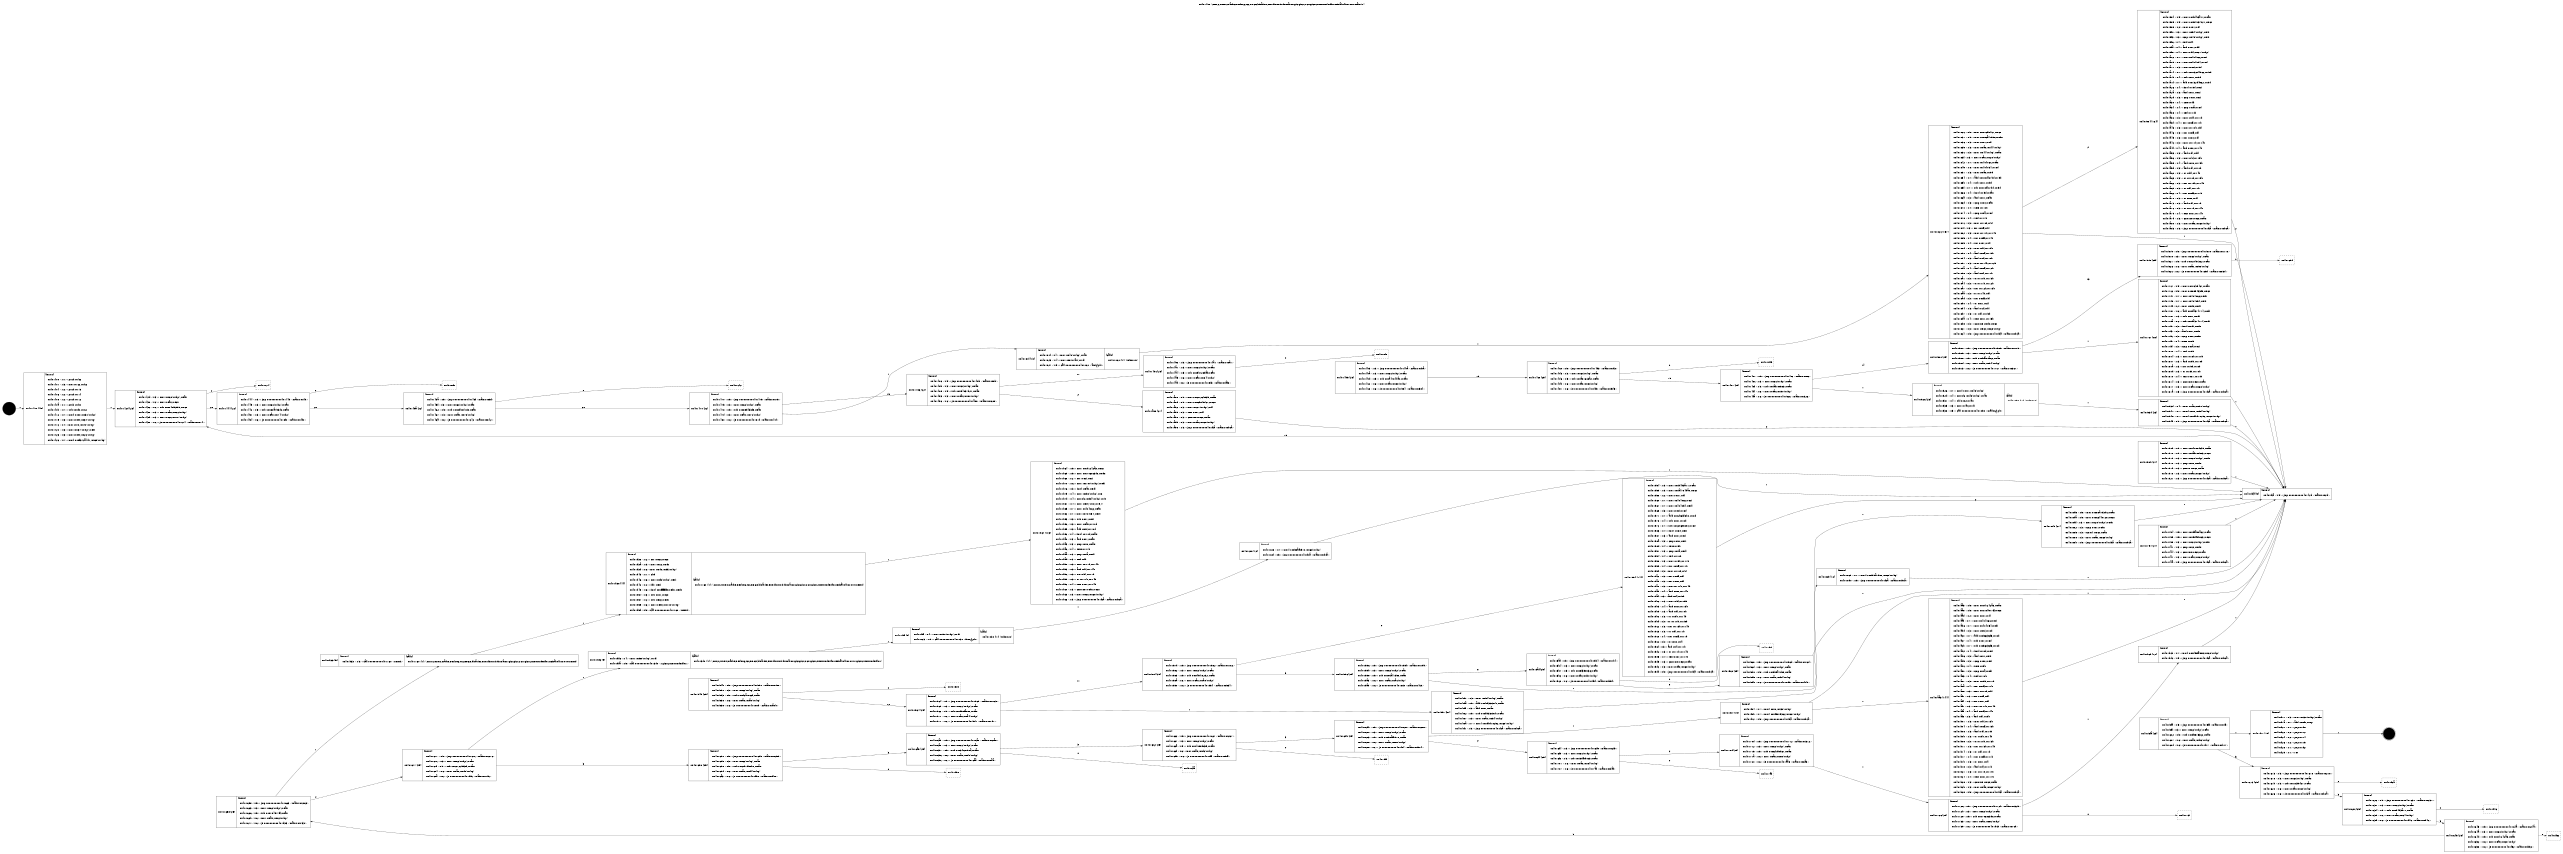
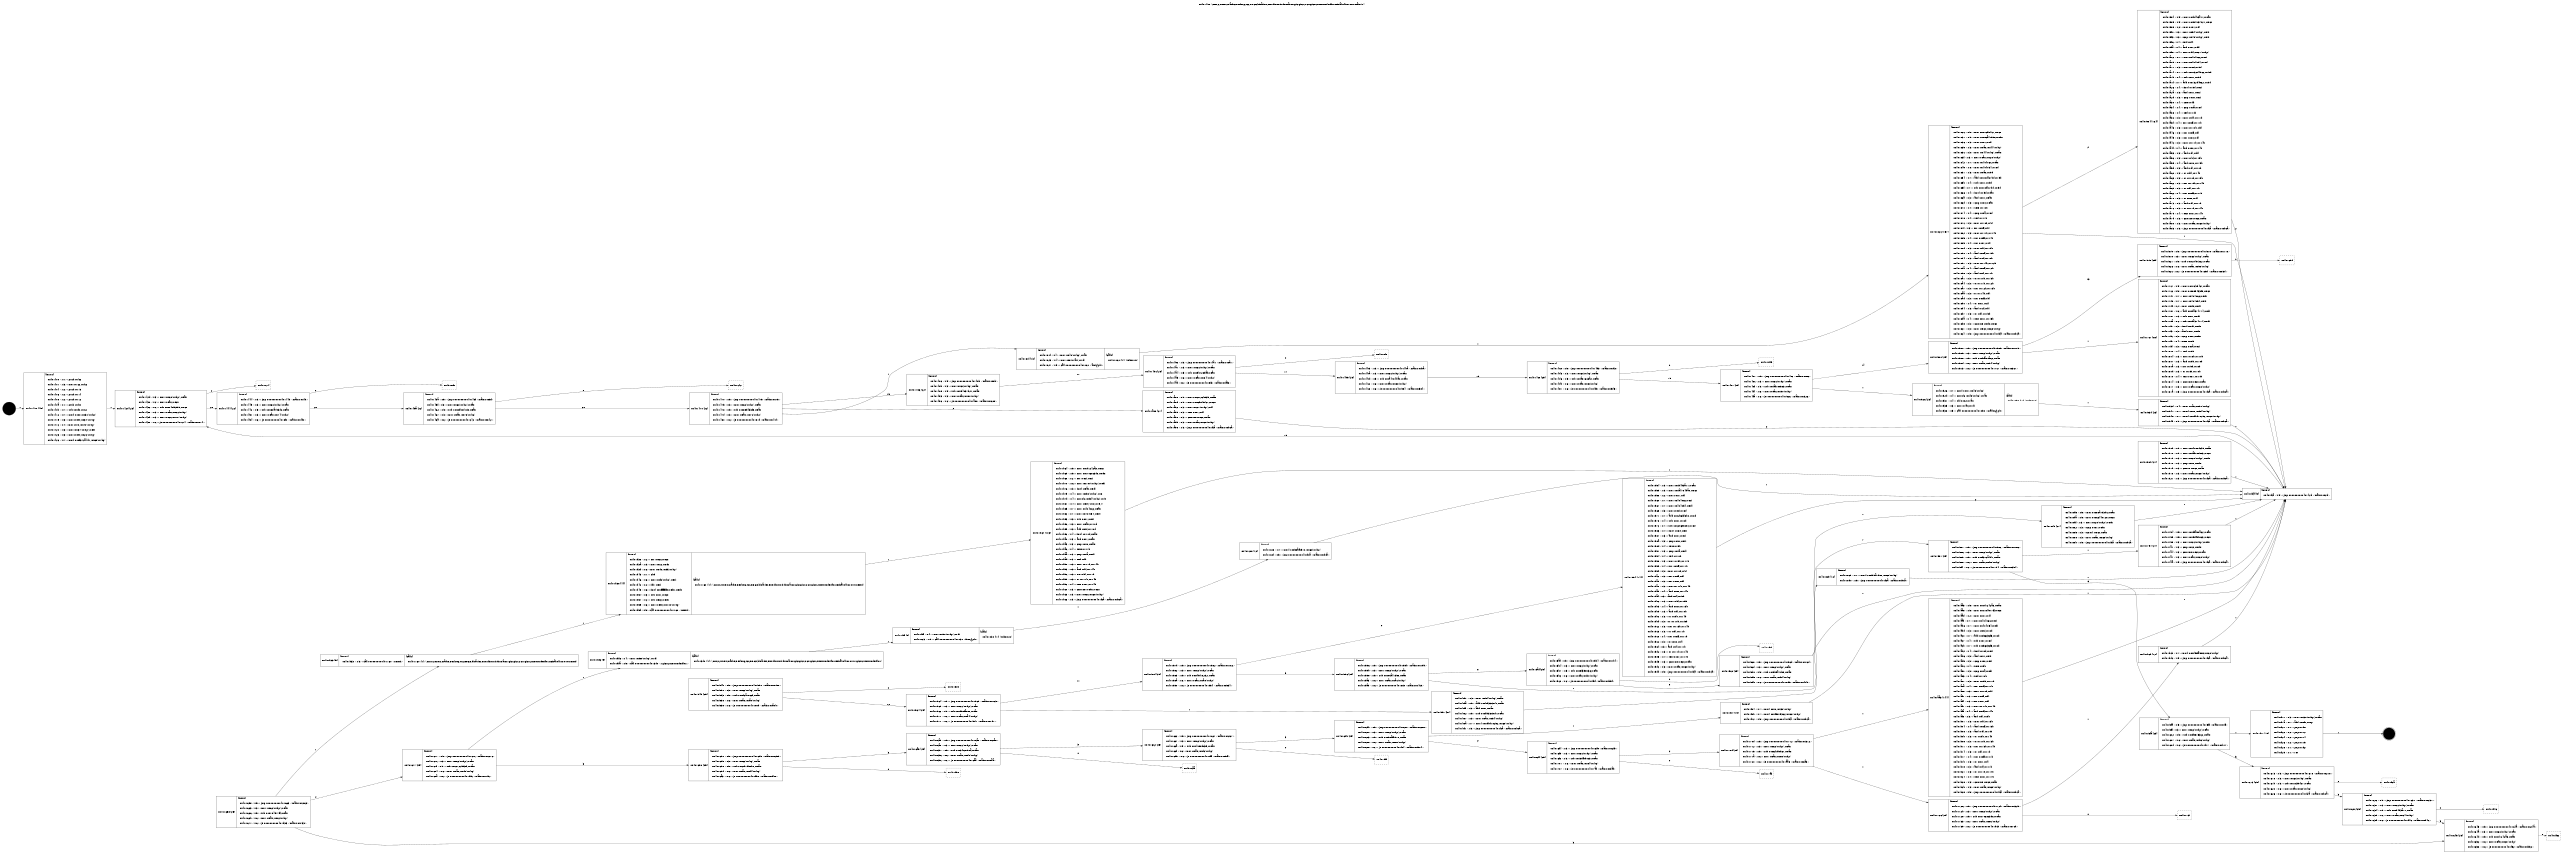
none -> (1284, 375)
(1070, 400) -> (962, 410)
(2258, 441) -> none
none -> (1975, 556)
(1869, 705) -> (1870, 724)
(1378, 836) -> (1368, 844)
